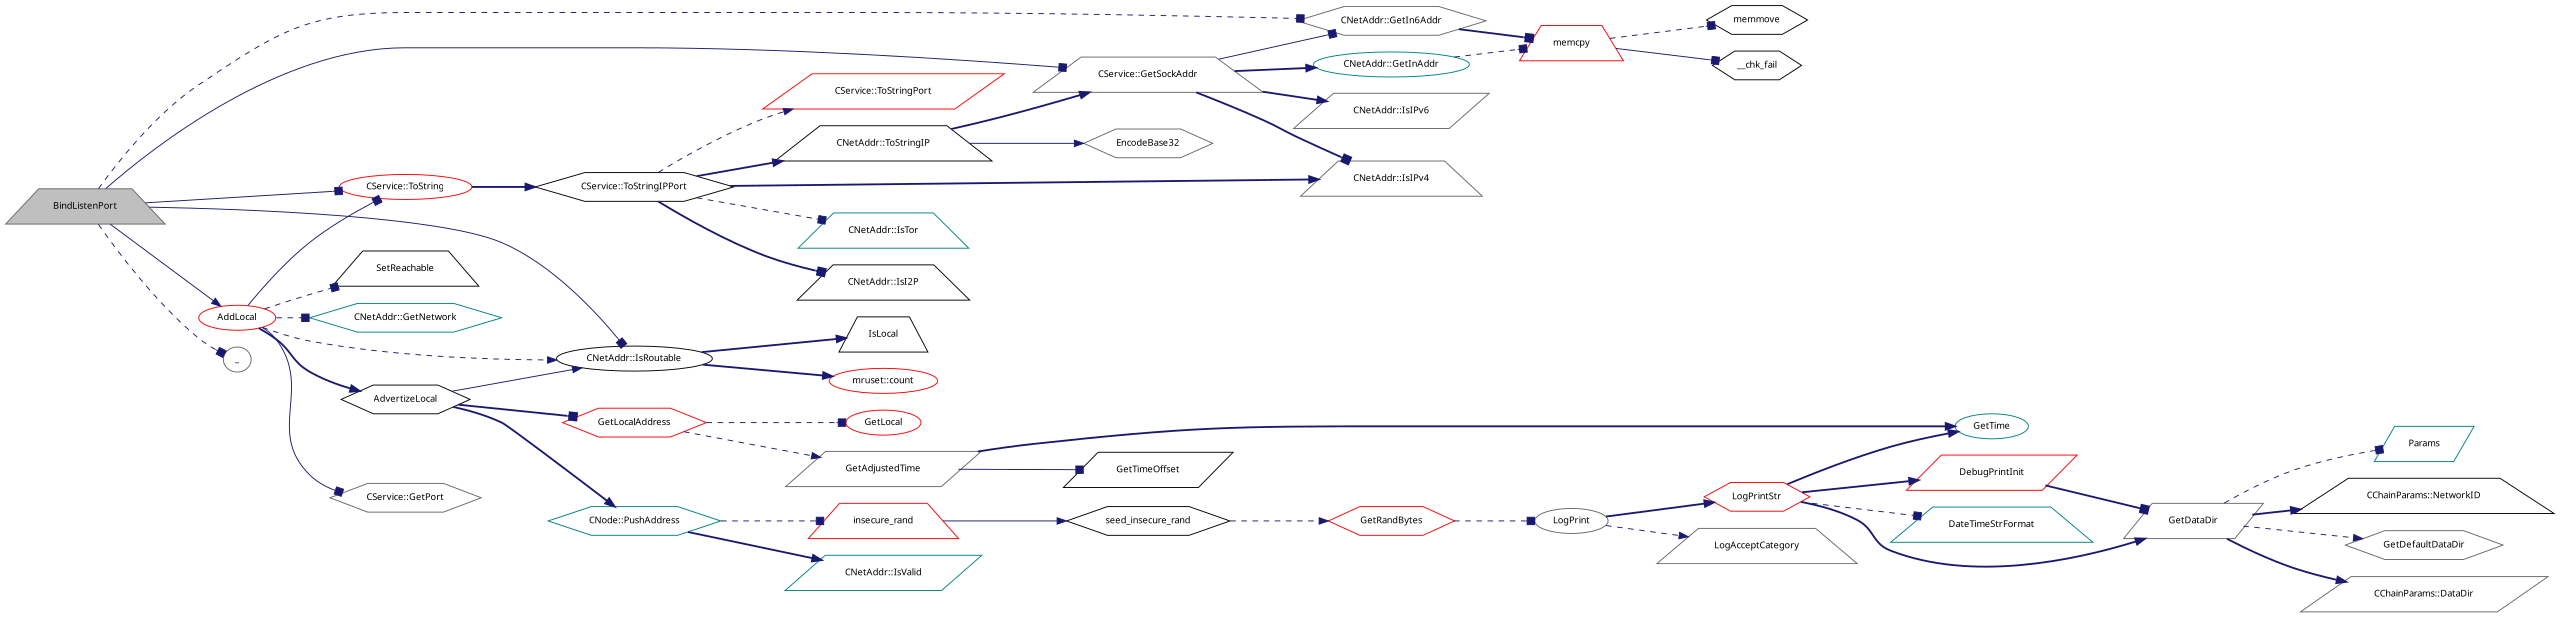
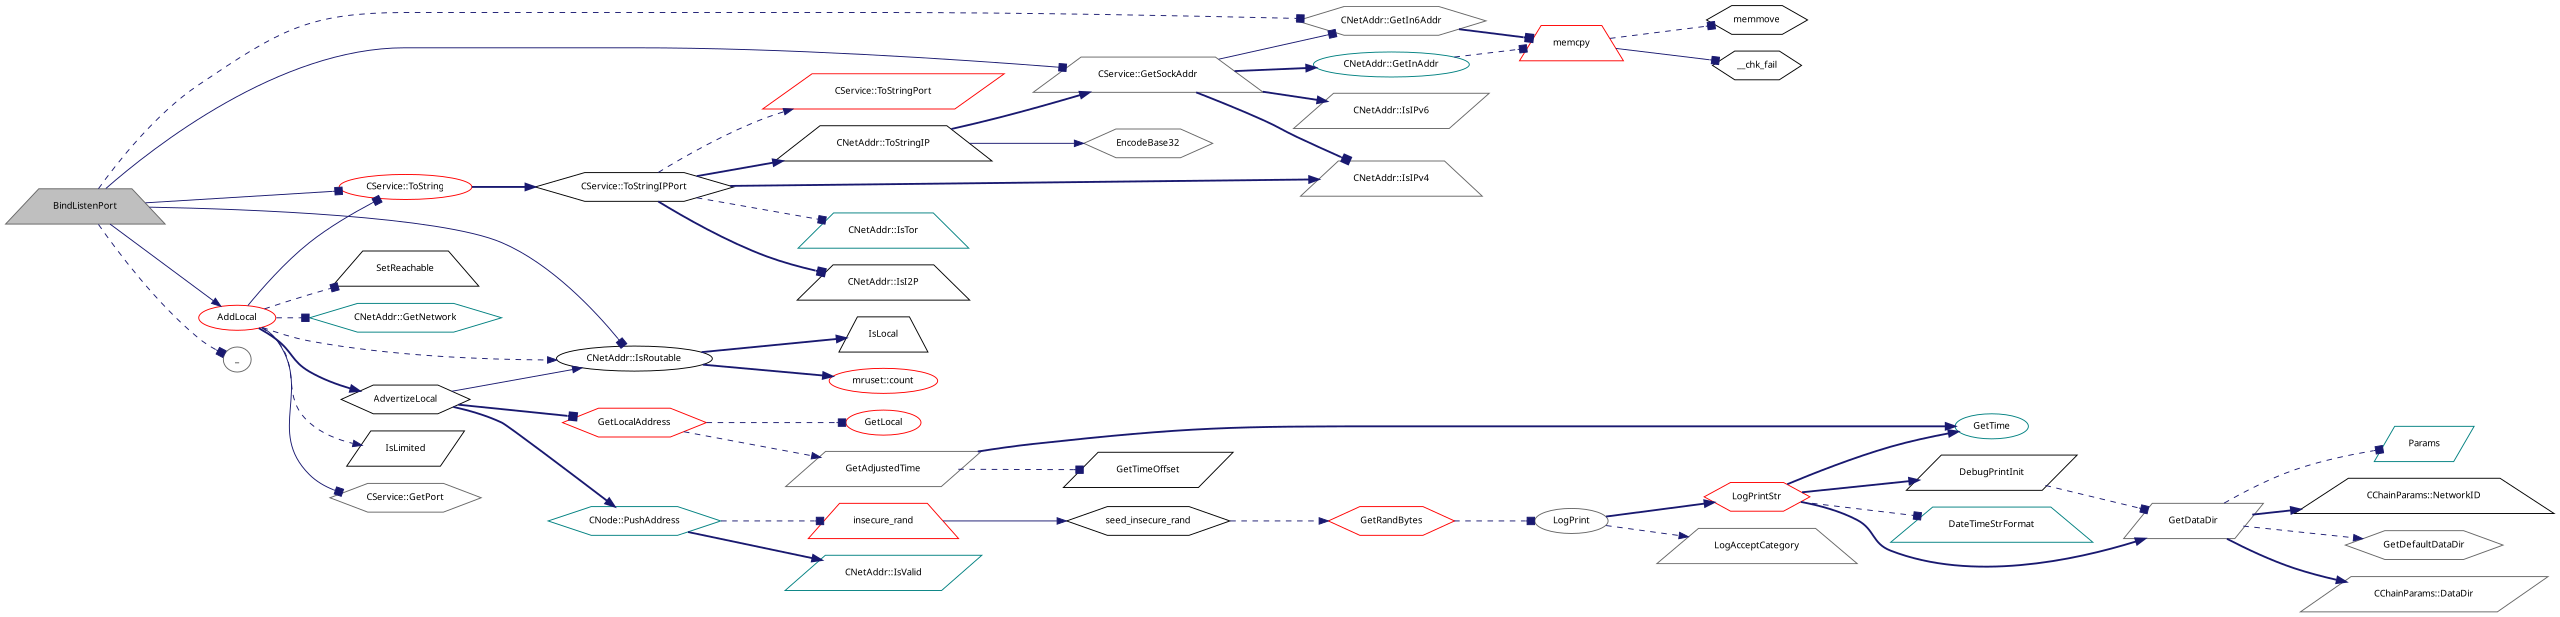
none -> (406, 449)
(1016, 469) -> (1016, 469)
(1992, 473) -> (1992, 473)
(2092, 497) -> (2092, 497)
